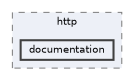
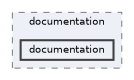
(67, 22) -> (67, 22)
